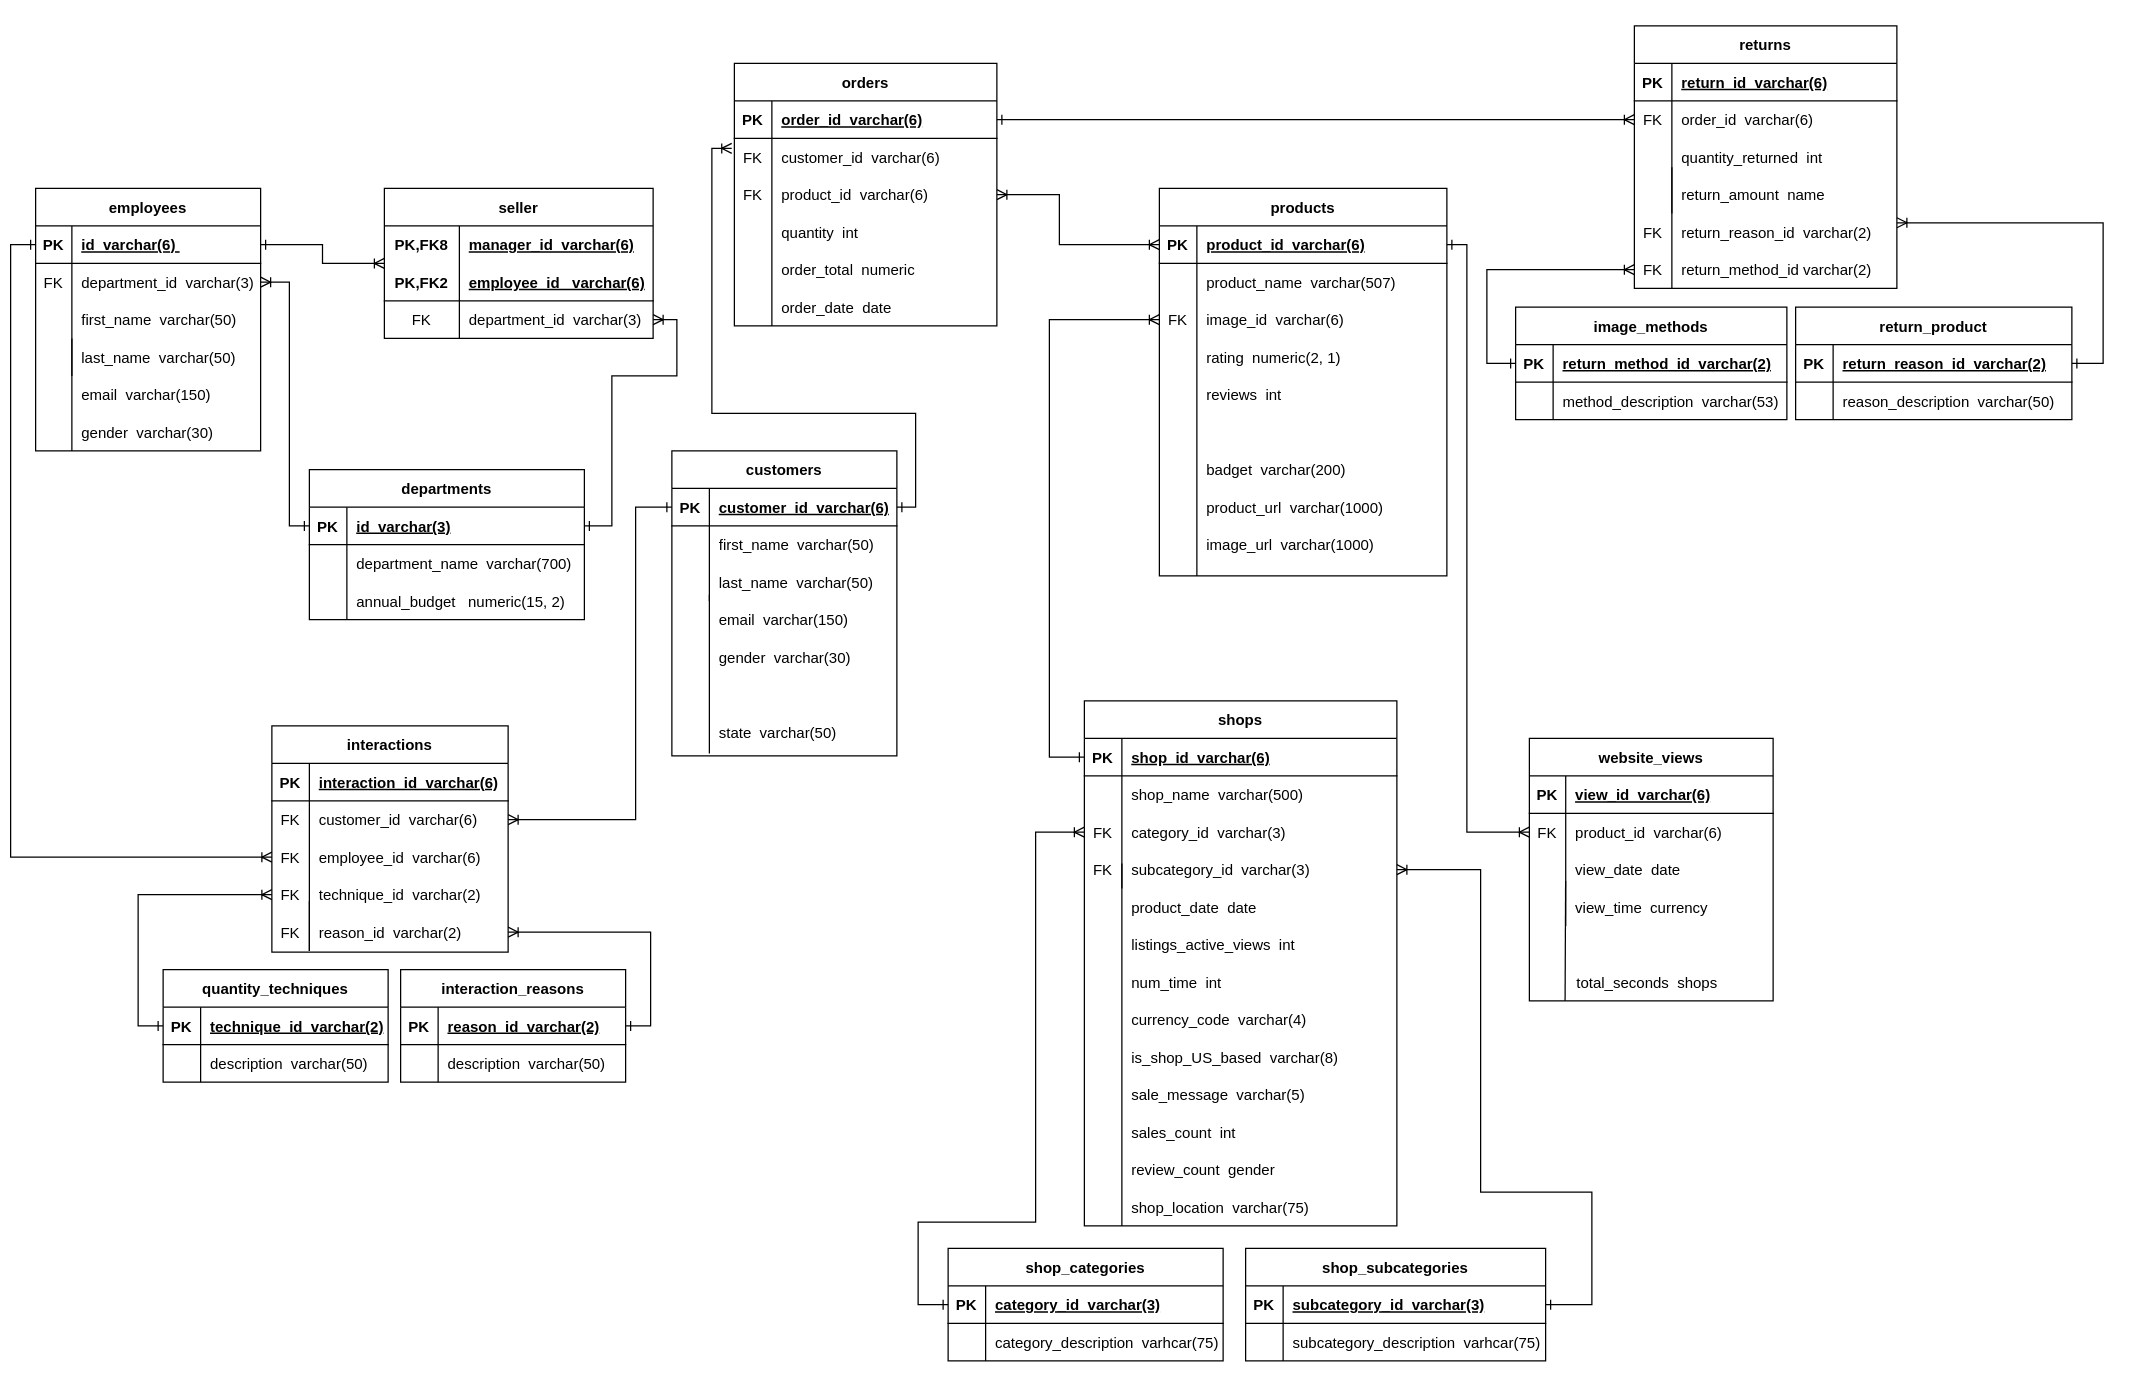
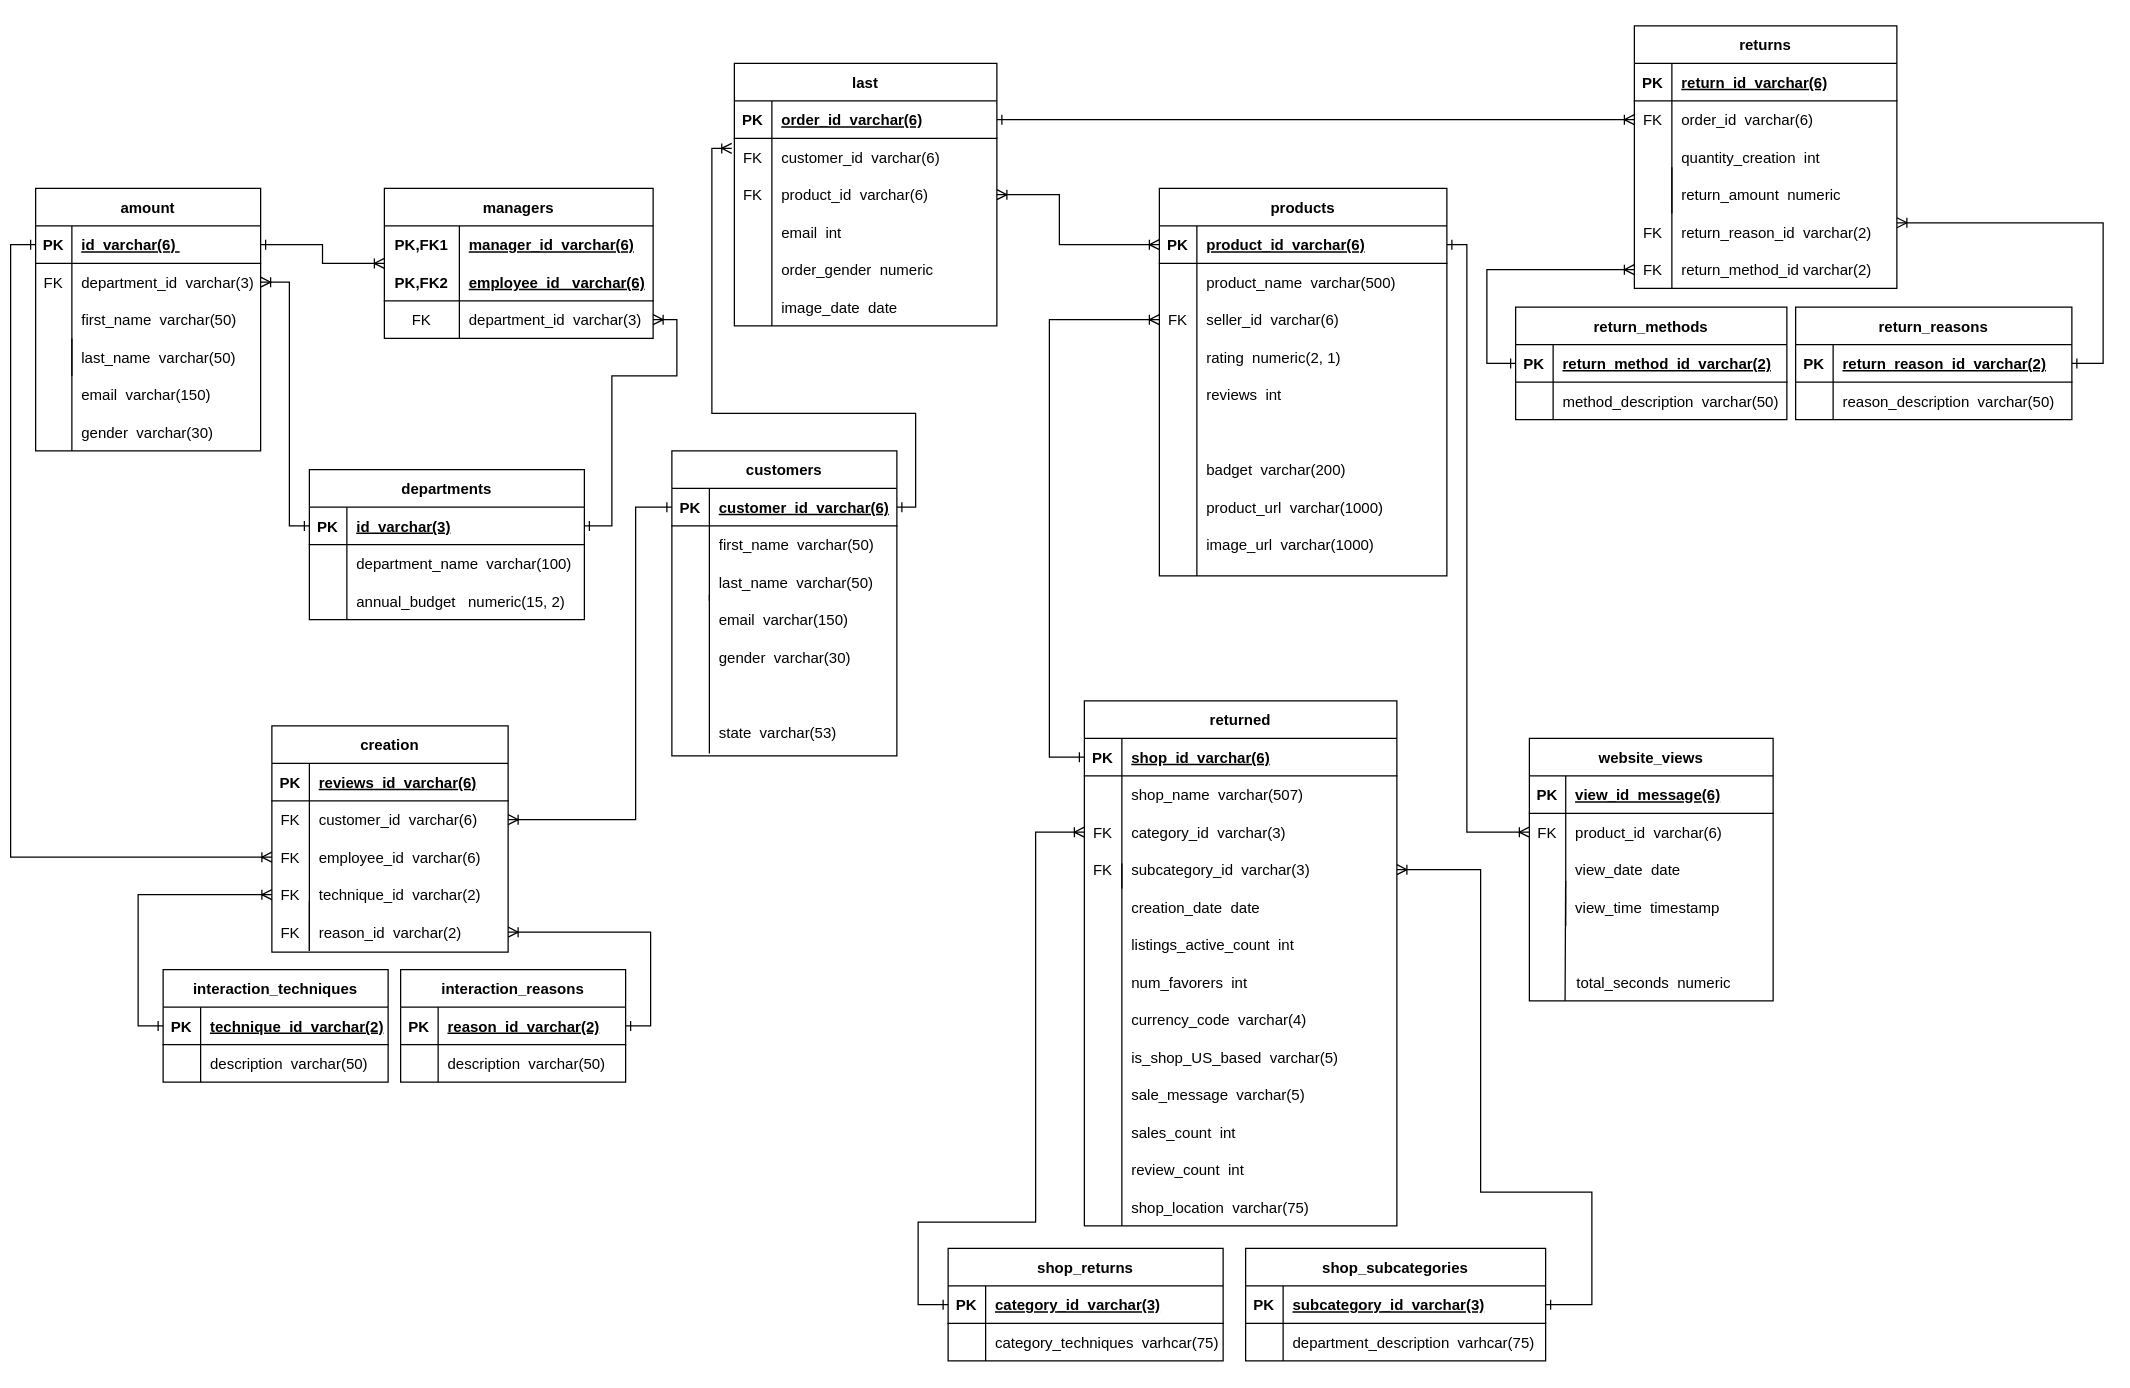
(865, 83) -> (865, 83)
(1768, 158) -> (1766, 158)
(1759, 195) -> (1770, 195)
(148, 208) -> (148, 208)
(518, 208) -> (518, 208)
(830, 233) -> (815, 233)
(421, 245) -> (421, 245)
(859, 270) -> (866, 270)
(1314, 283) -> (1314, 283)
(847, 308) -> (845, 308)
(1284, 320) -> (1287, 320)
(1651, 326) -> (1651, 326)
(1933, 326) -> (1933, 326)
(1687, 401) -> (1687, 401)
(476, 564) -> (476, 564)
(1240, 720) -> (1240, 720)
(792, 733) -> (792, 733)
(389, 745) -> (389, 745)
(420, 783) -> (405, 783)
(1226, 795) -> (1226, 795)
(1649, 795) -> (1649, 795)
(1205, 908) -> (1207, 908)
(1649, 908) -> (1651, 908)
(1227, 945) -> (1229, 945)
(1180, 983) -> (1199, 983)
(1656, 983) -> (1663, 983)
(275, 989) -> (275, 989)
(1245, 1058) -> (1245, 1058)
(1211, 1170) -> (1197, 1170)
(1085, 1268) -> (1085, 1268)
(1128, 1343) -> (1126, 1343)
(1438, 1343) -> (1434, 1343)
